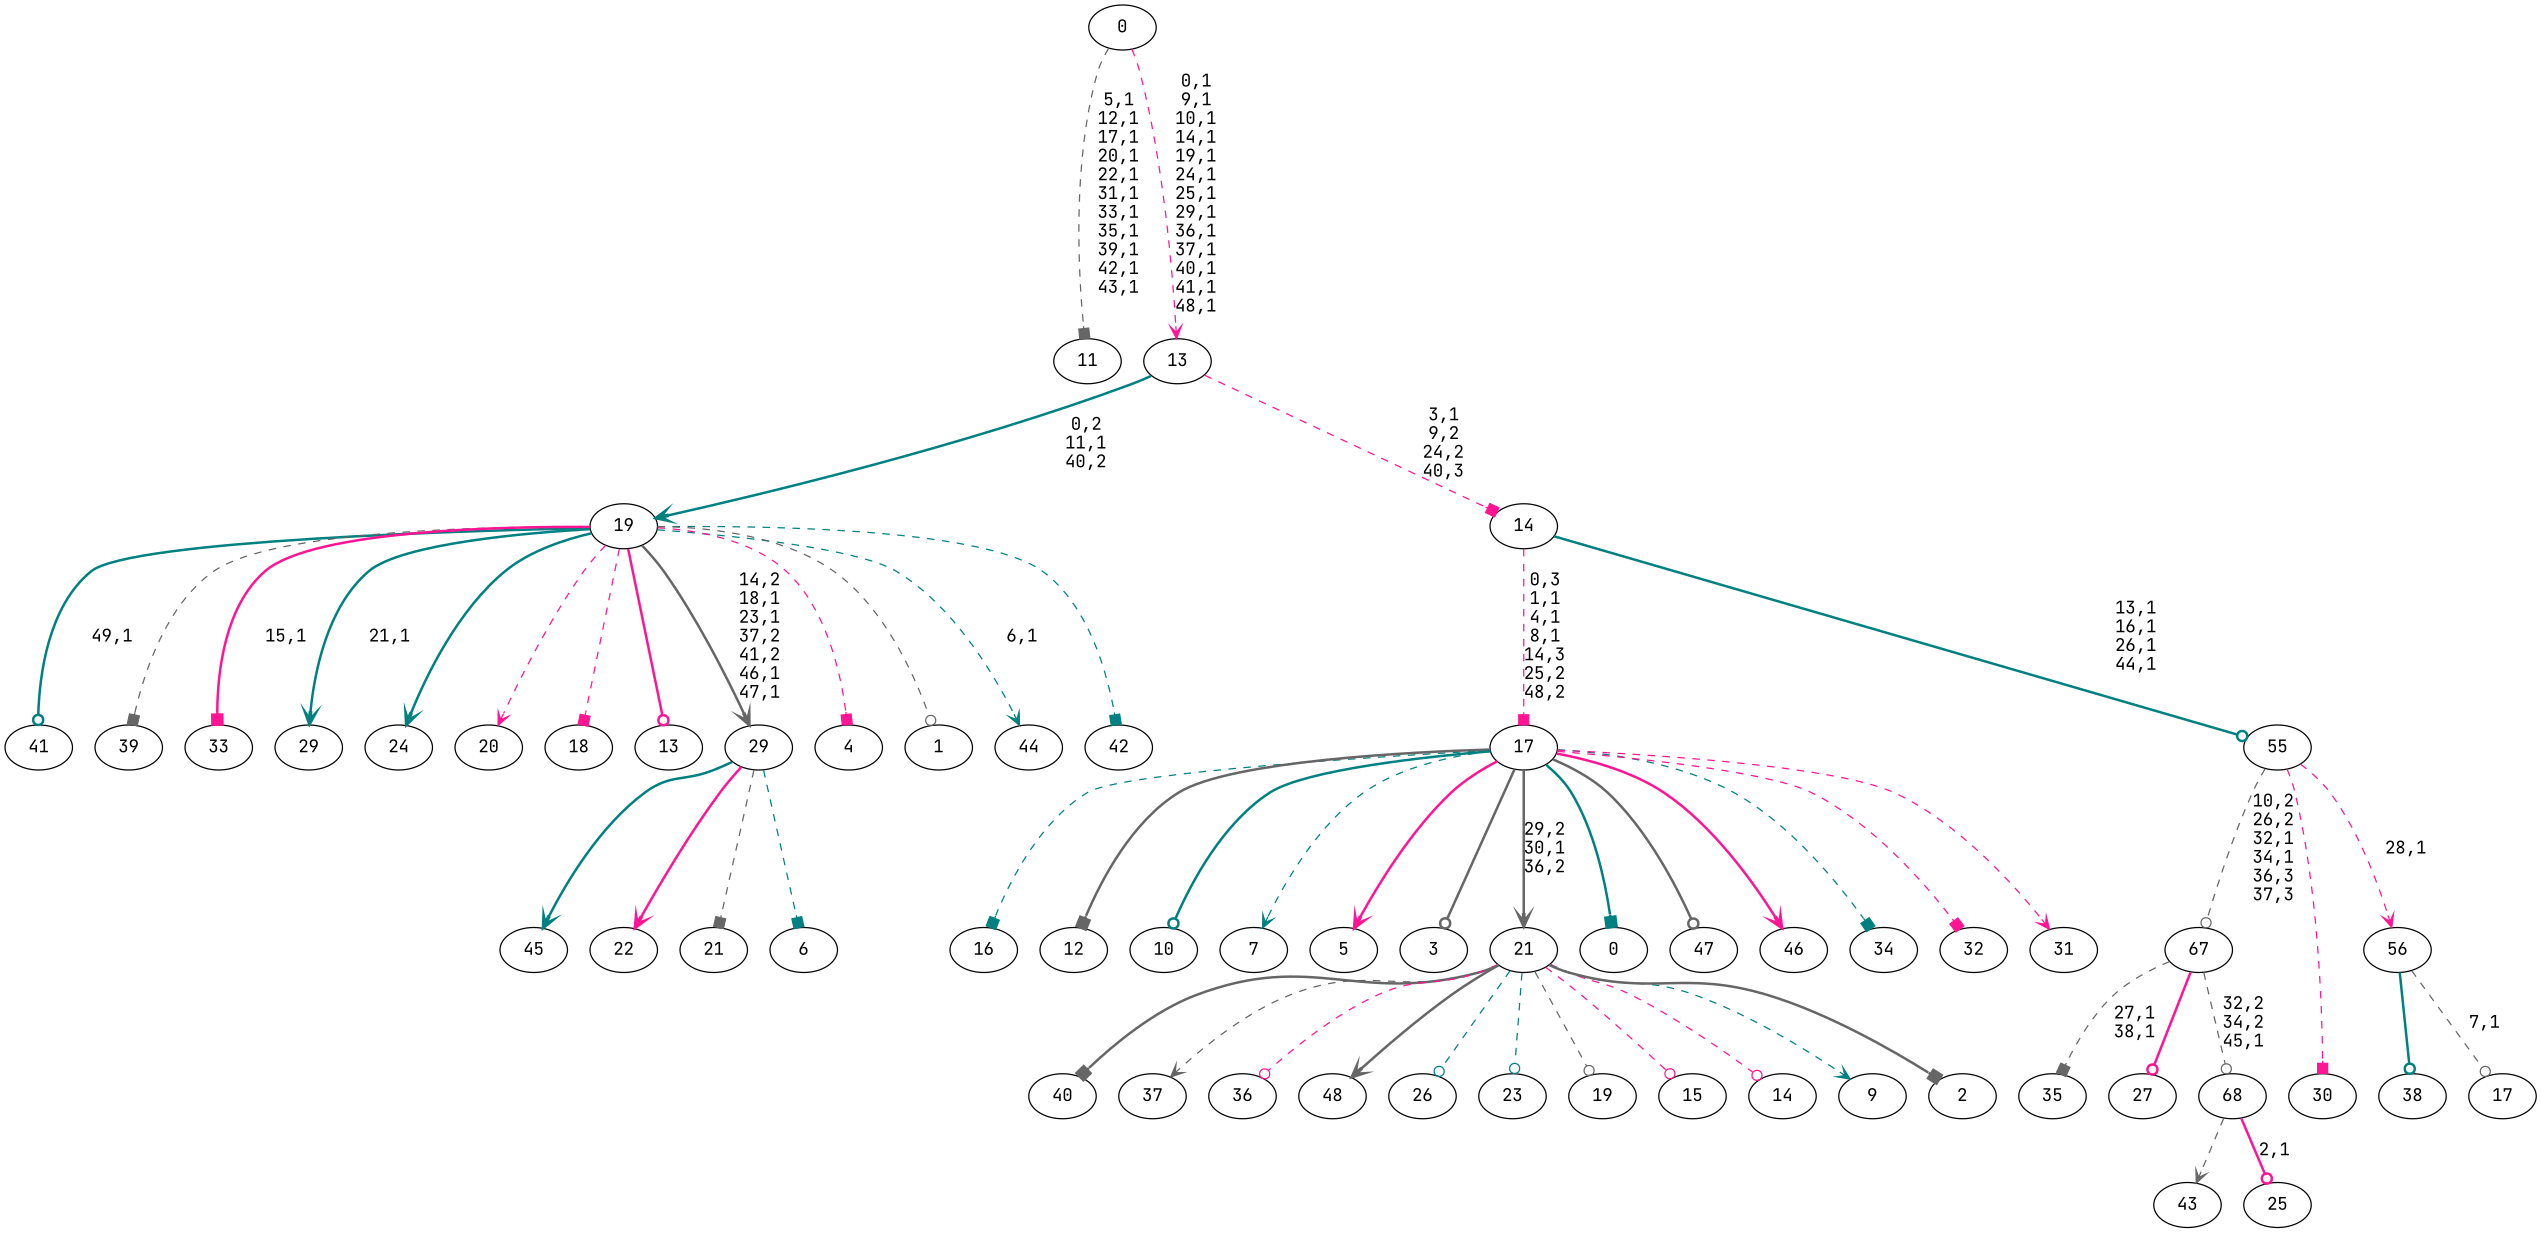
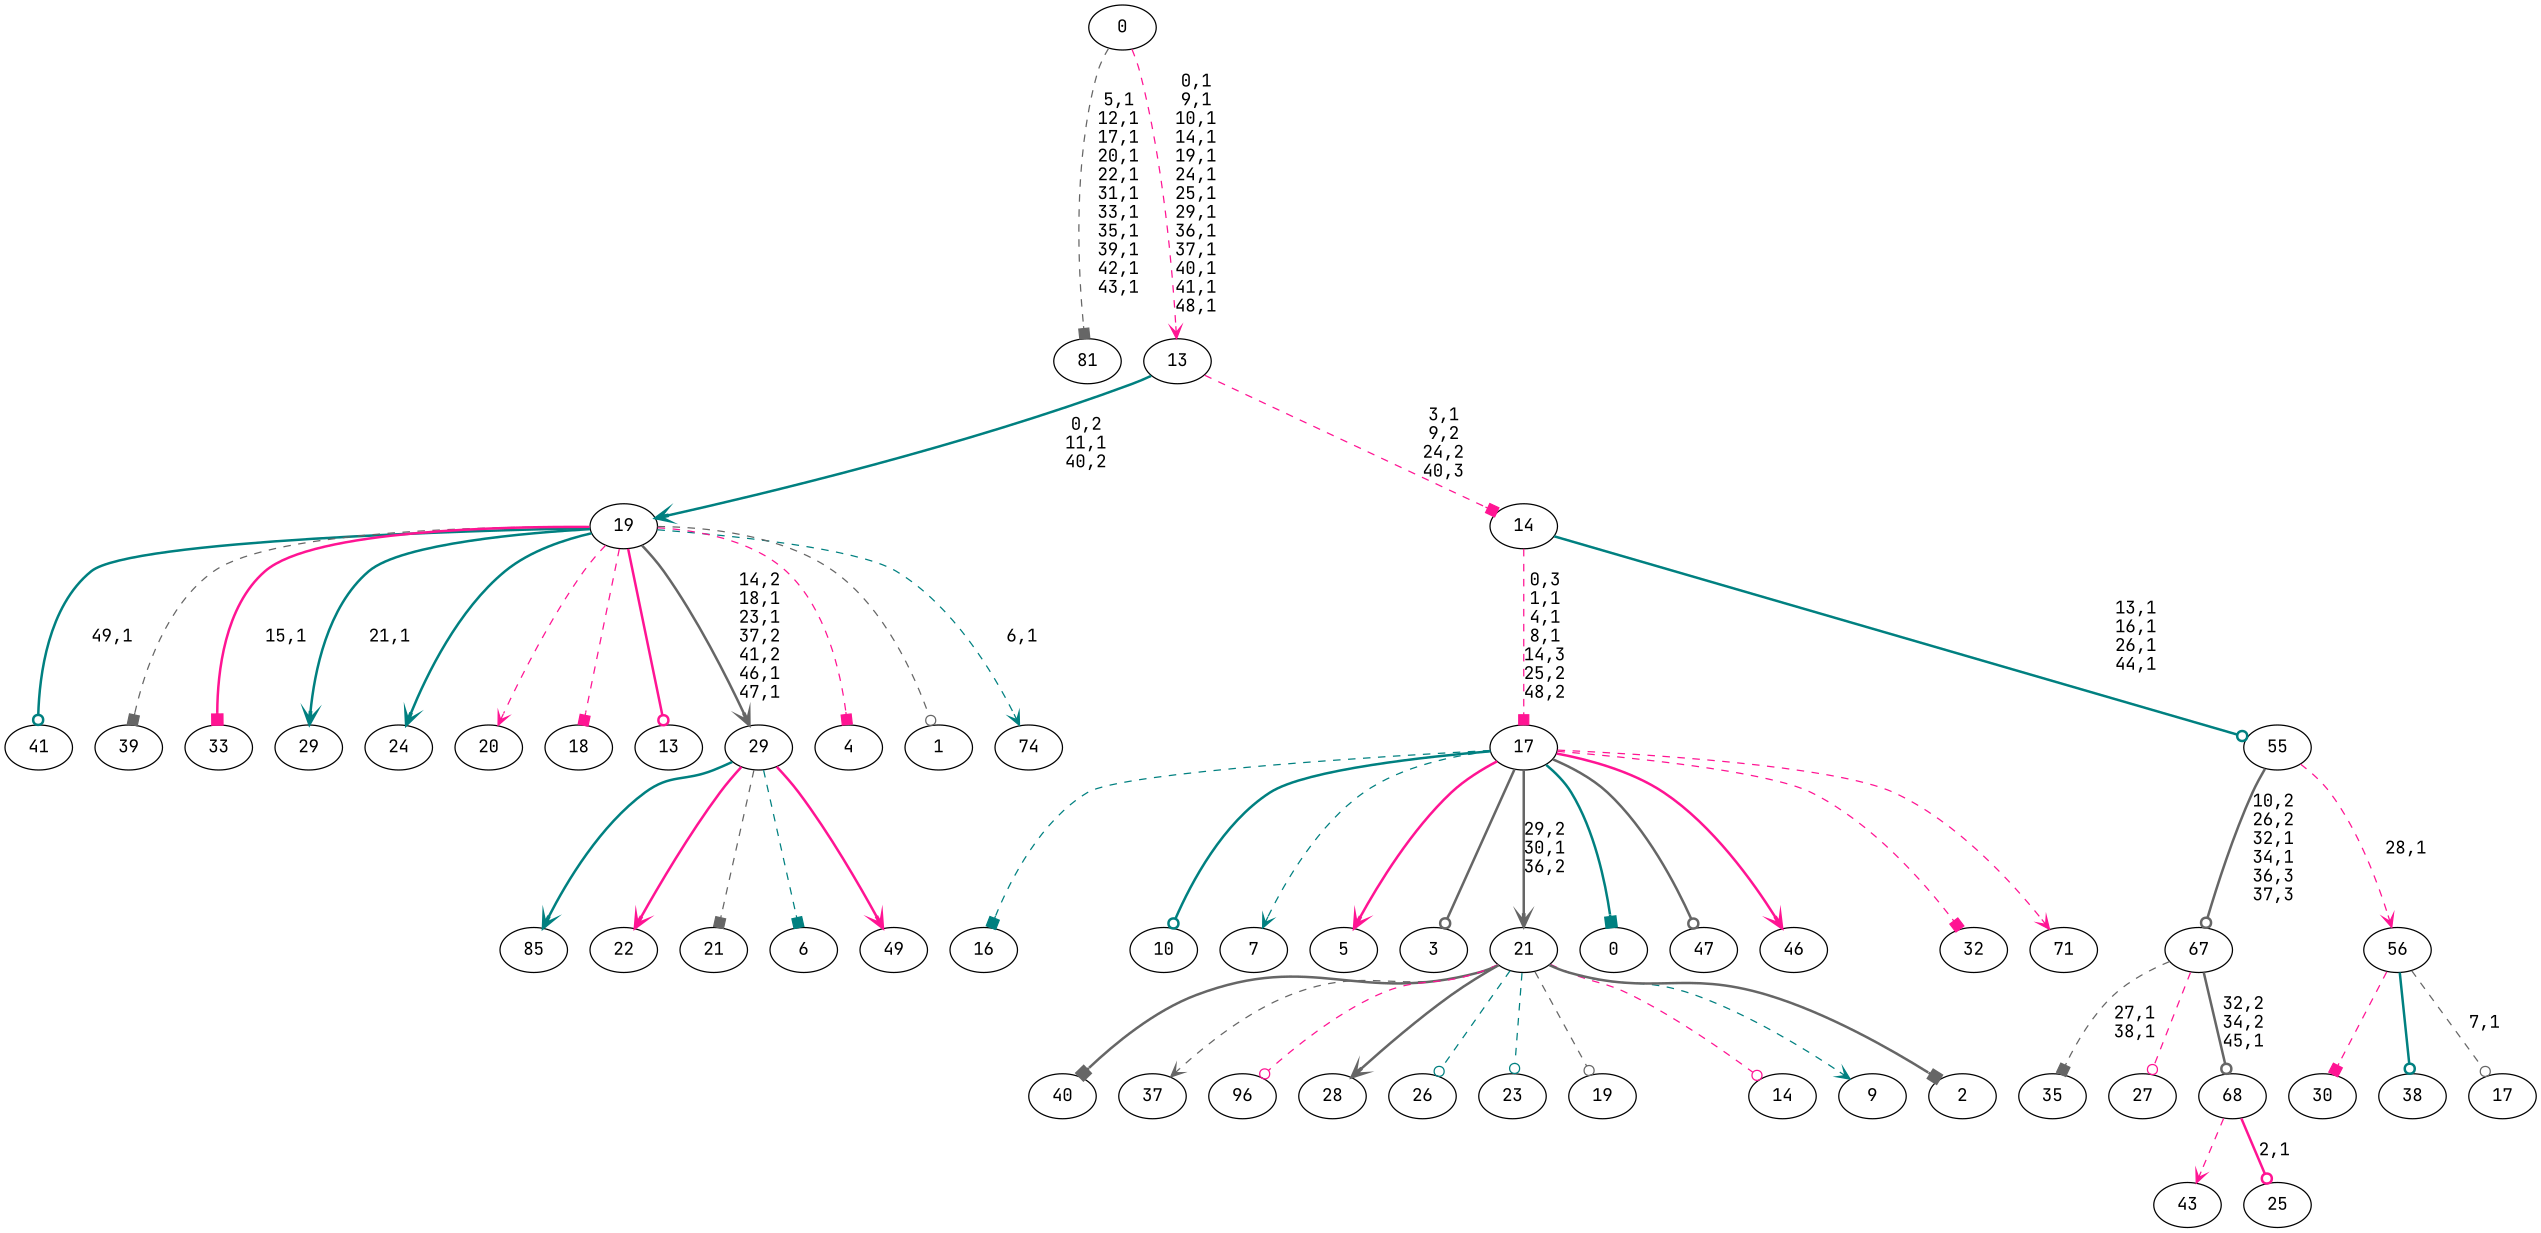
(1088, 361) -> (1088, 361)
(1029, 748) -> (1029, 748)
(1119, 748) -> none
(2233, 842) -> (2233, 842)
(2315, 914) -> (2363, 1018)
(534, 950) -> (534, 950)
none -> (894, 950)
(1074, 950) -> none
(1884, 950) -> none
(2064, 950) -> (2064, 950)
(2214, 1018) -> (2214, 1018)
(2172, 1019) -> (2172, 1019)
(1242, 1096) -> (1242, 1096)
(1332, 1096) -> (1332, 1096)
(1692, 1096) -> none
(2212, 1145) -> (2212, 1145)
